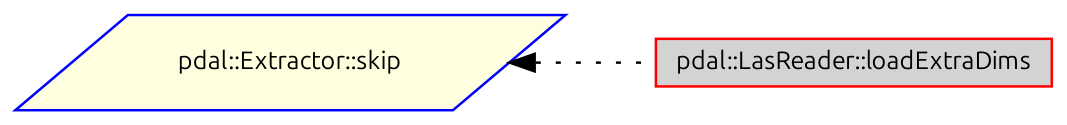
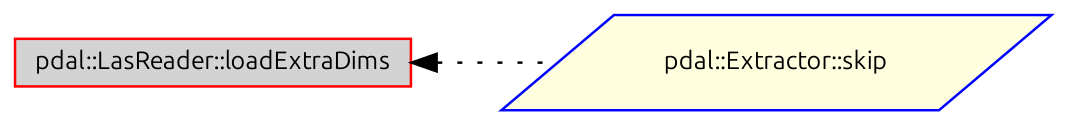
(596, 63) -> (497, 63)
